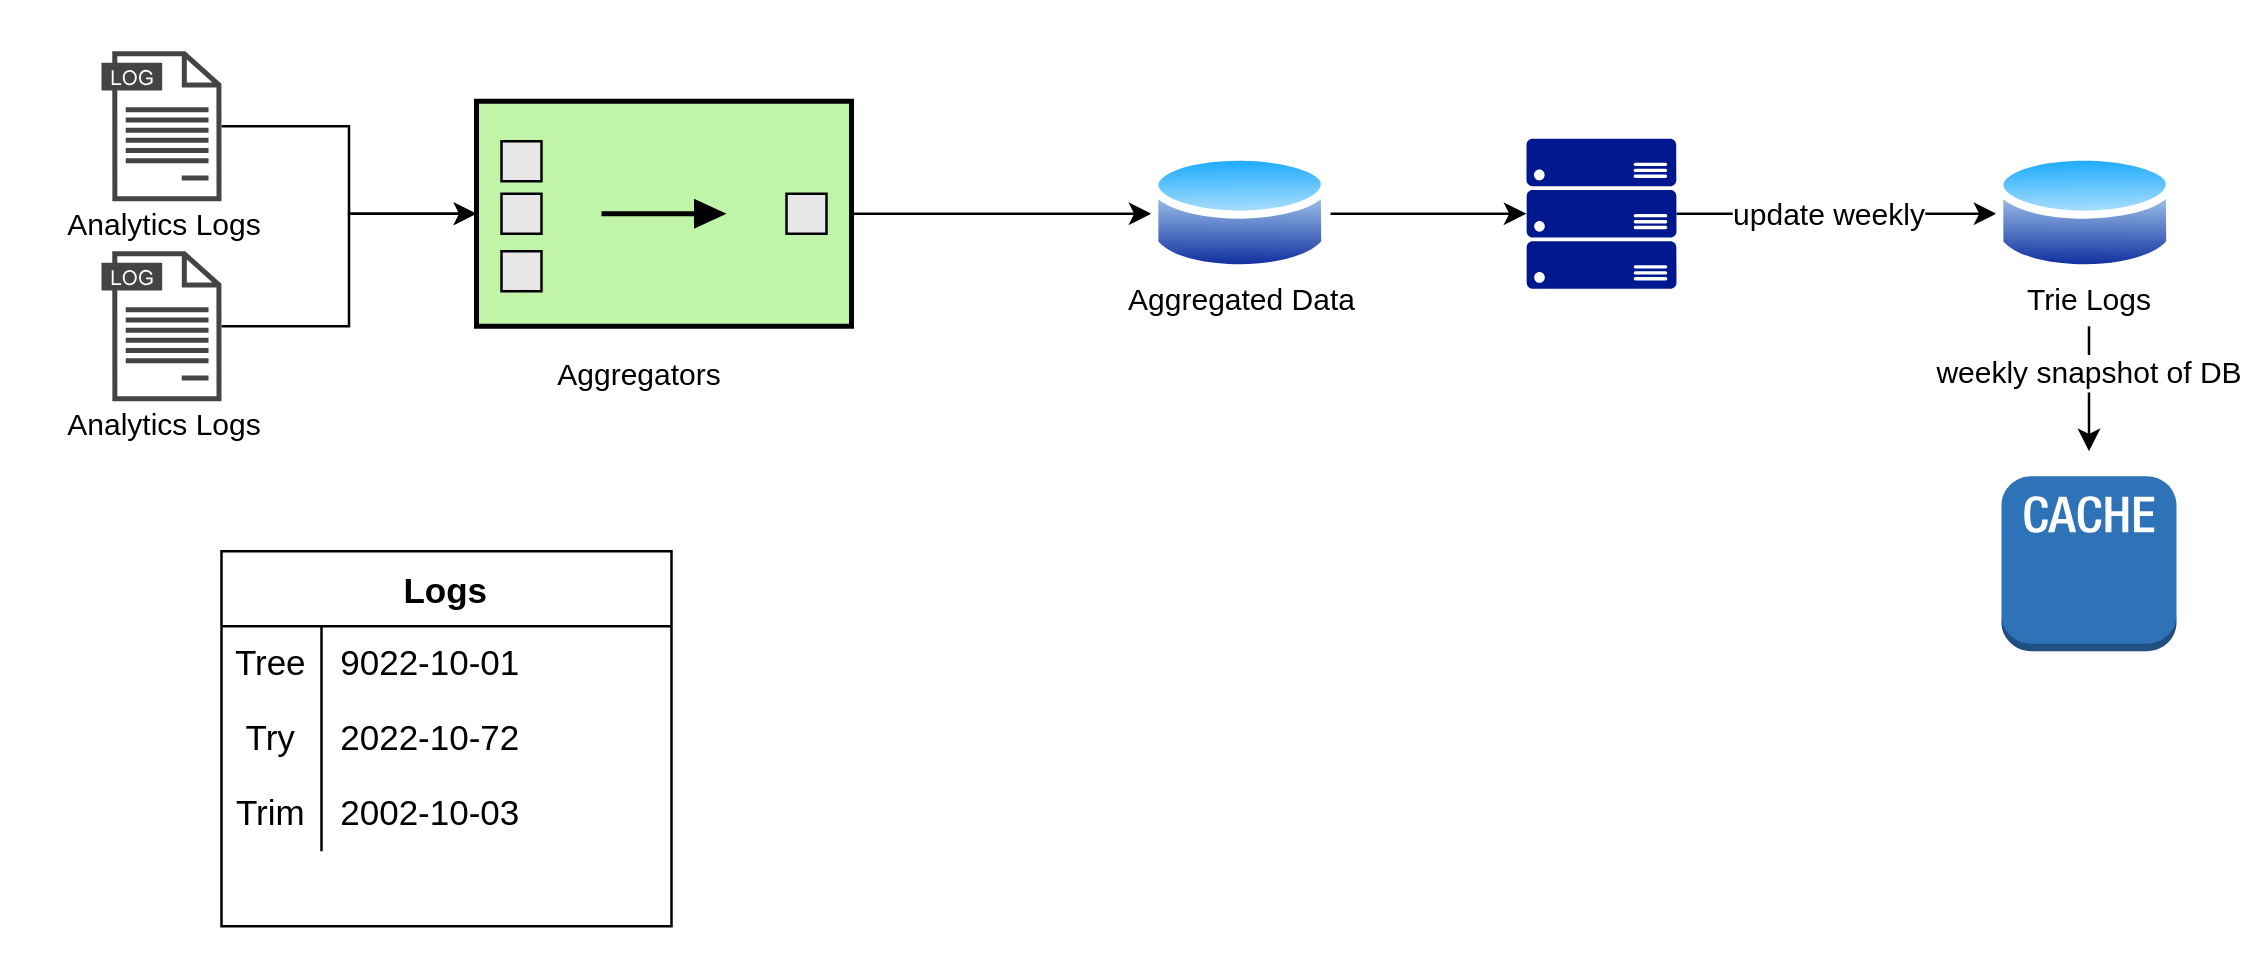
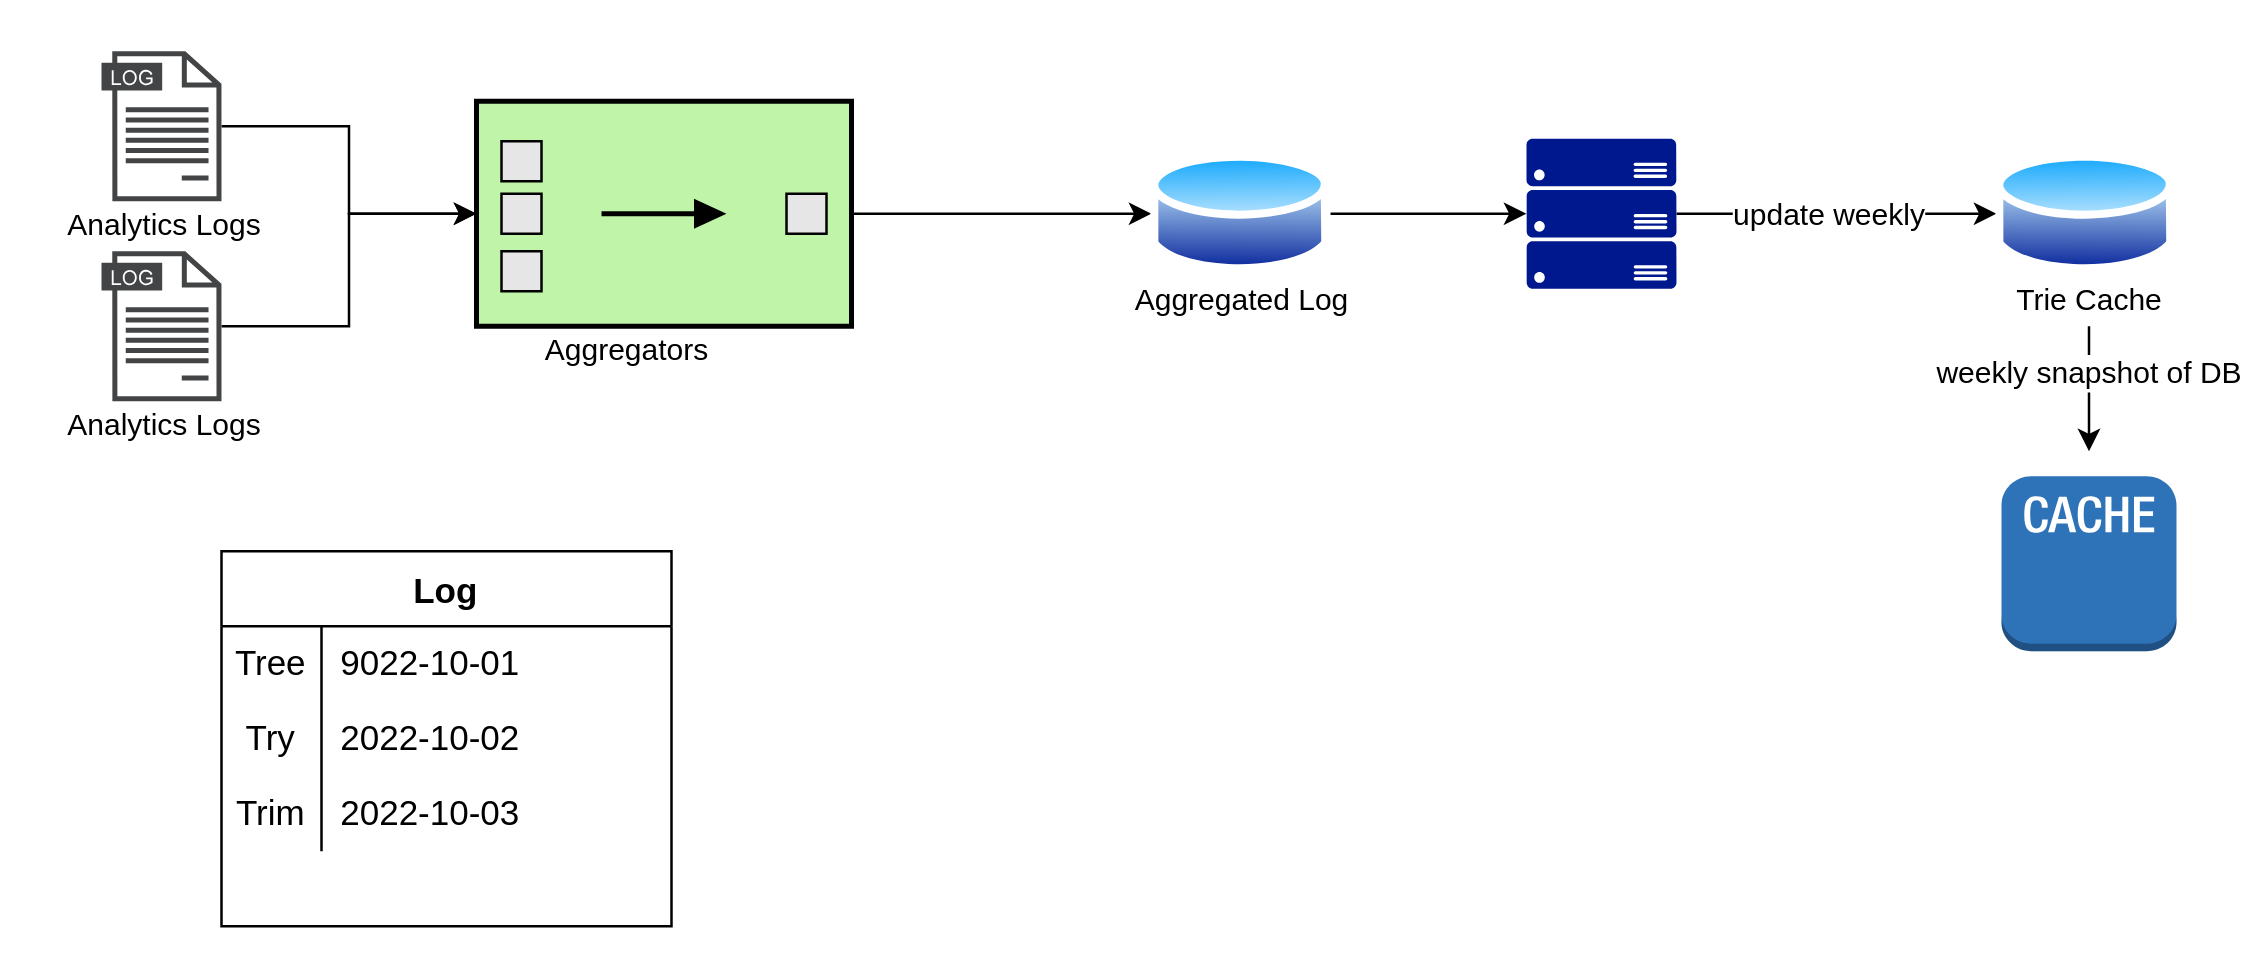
(1243, 301) -> (1243, 301)
(2090, 301) -> (2090, 301)
(639, 376) -> (626, 351)
(445, 591) -> (445, 591)
(439, 739) -> (439, 739)
(439, 814) -> (439, 814)
